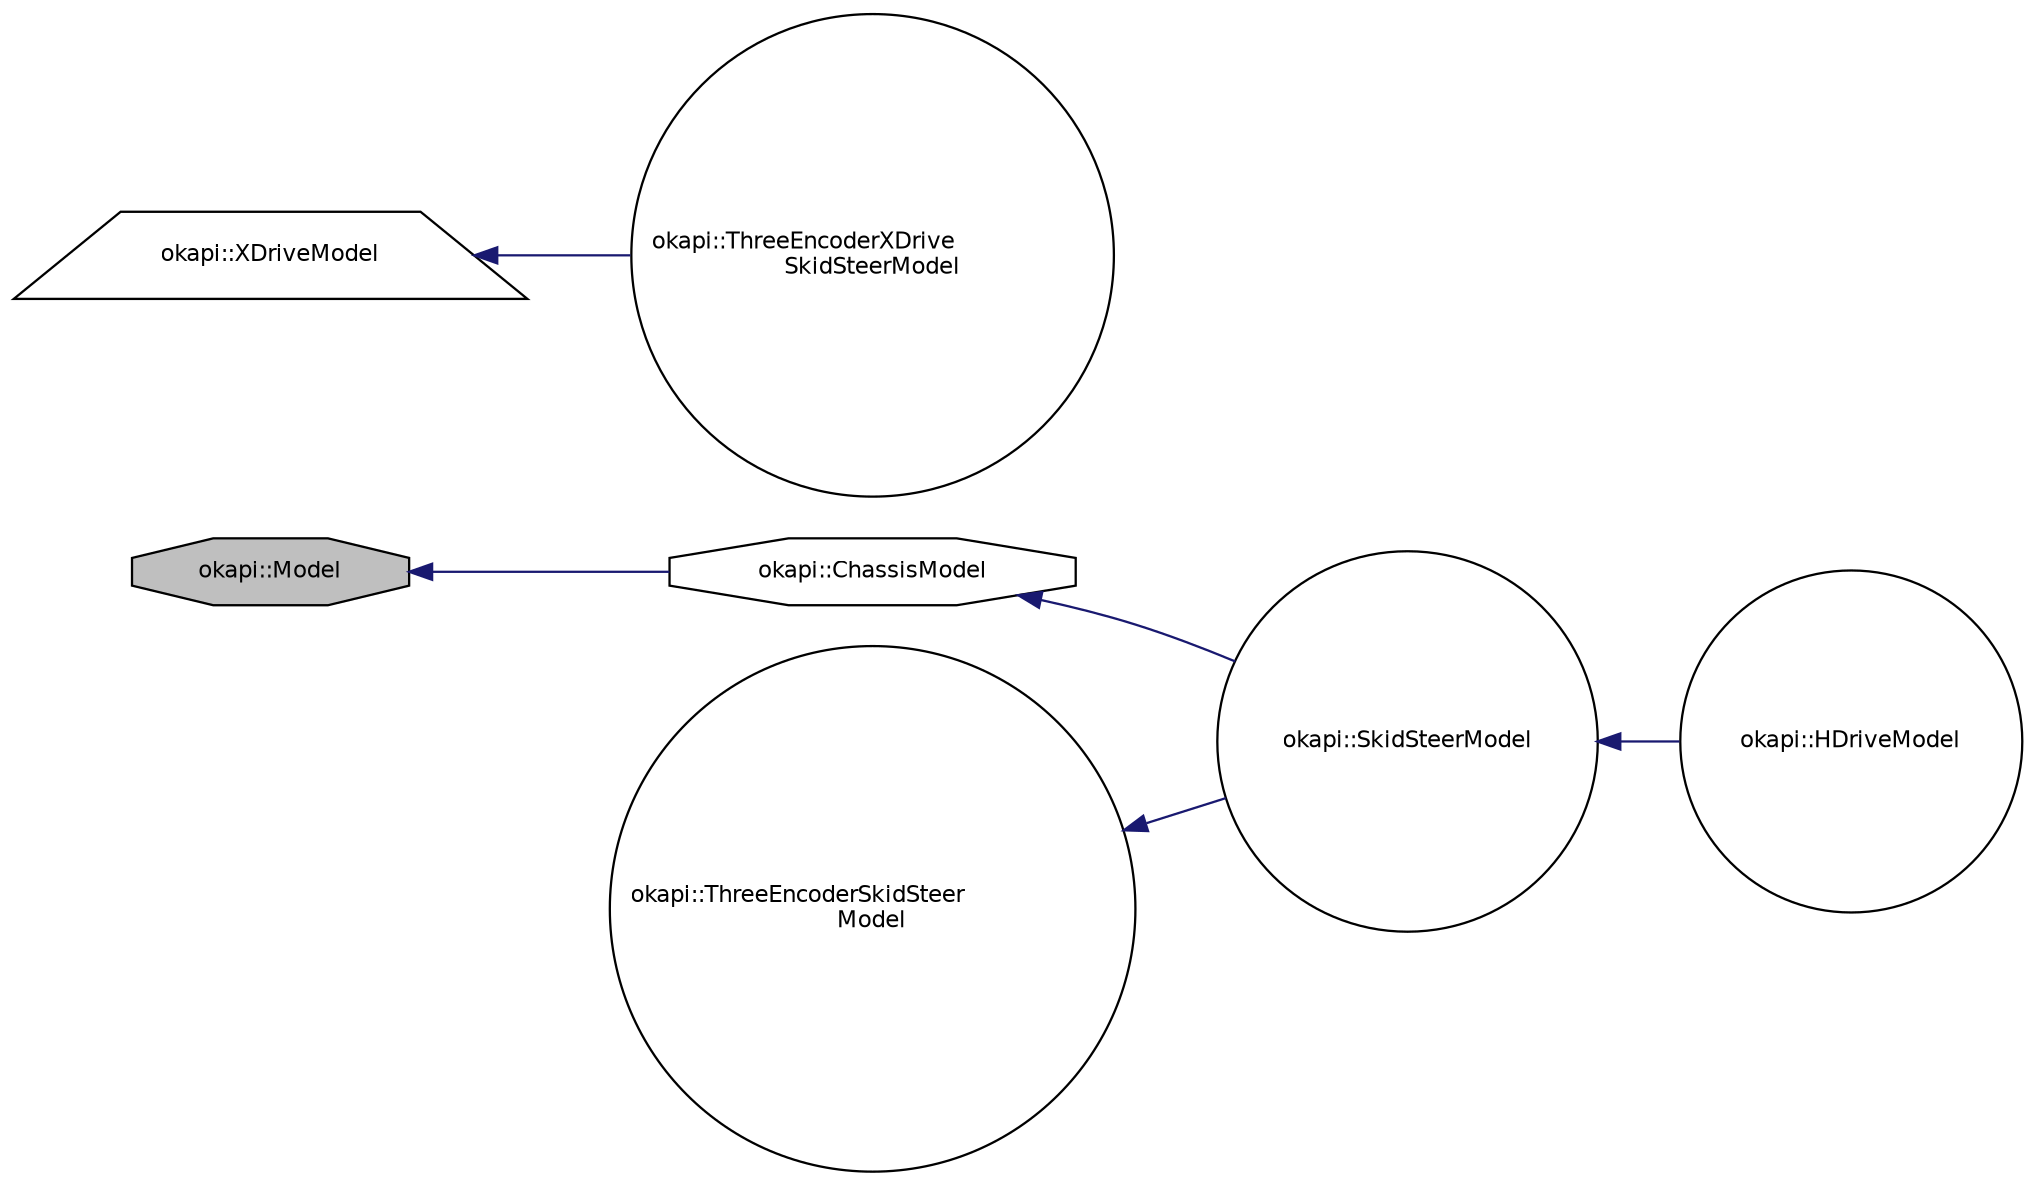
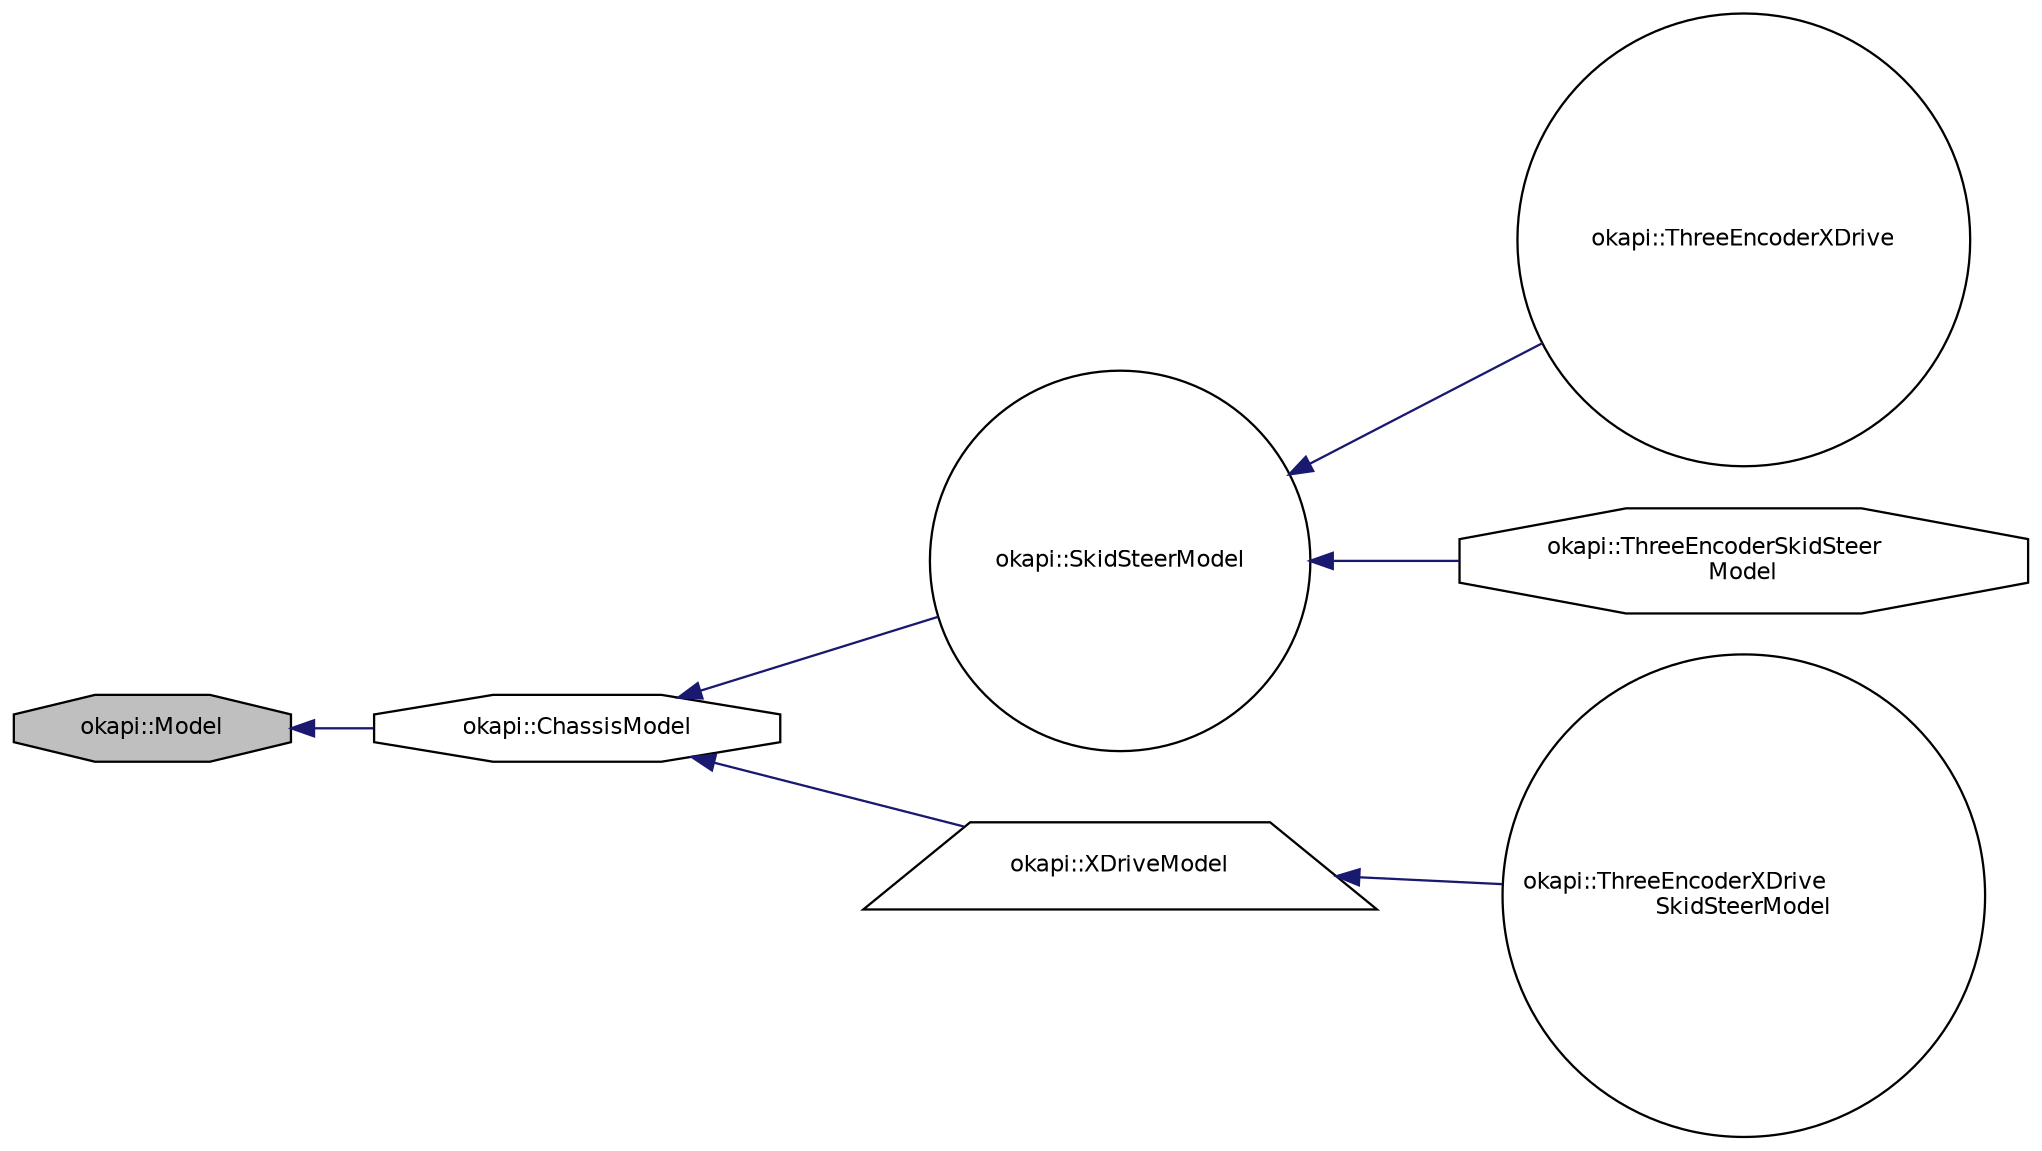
(1851, 741) -> (1744, 240)
none -> (839, 795)
(1186, 811) -> (1396, 561)
(873, 909) -> (1744, 561)
